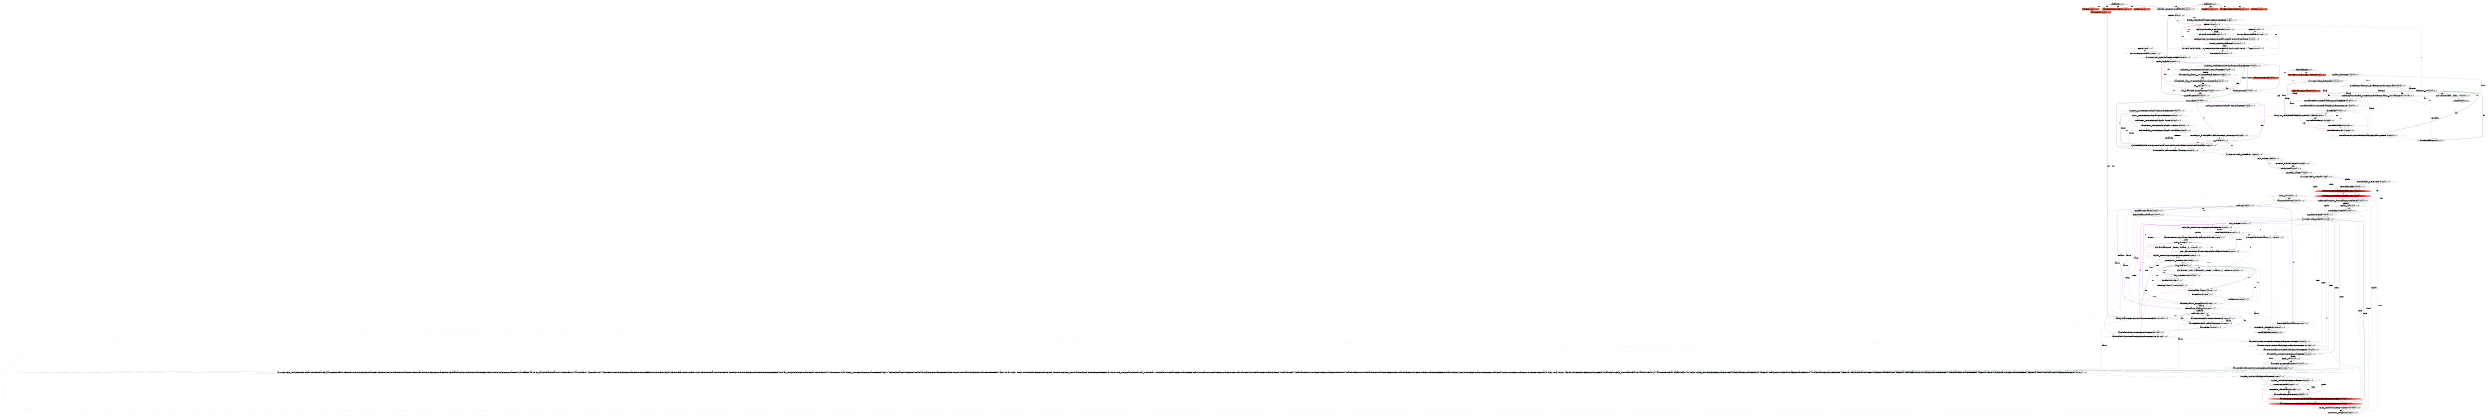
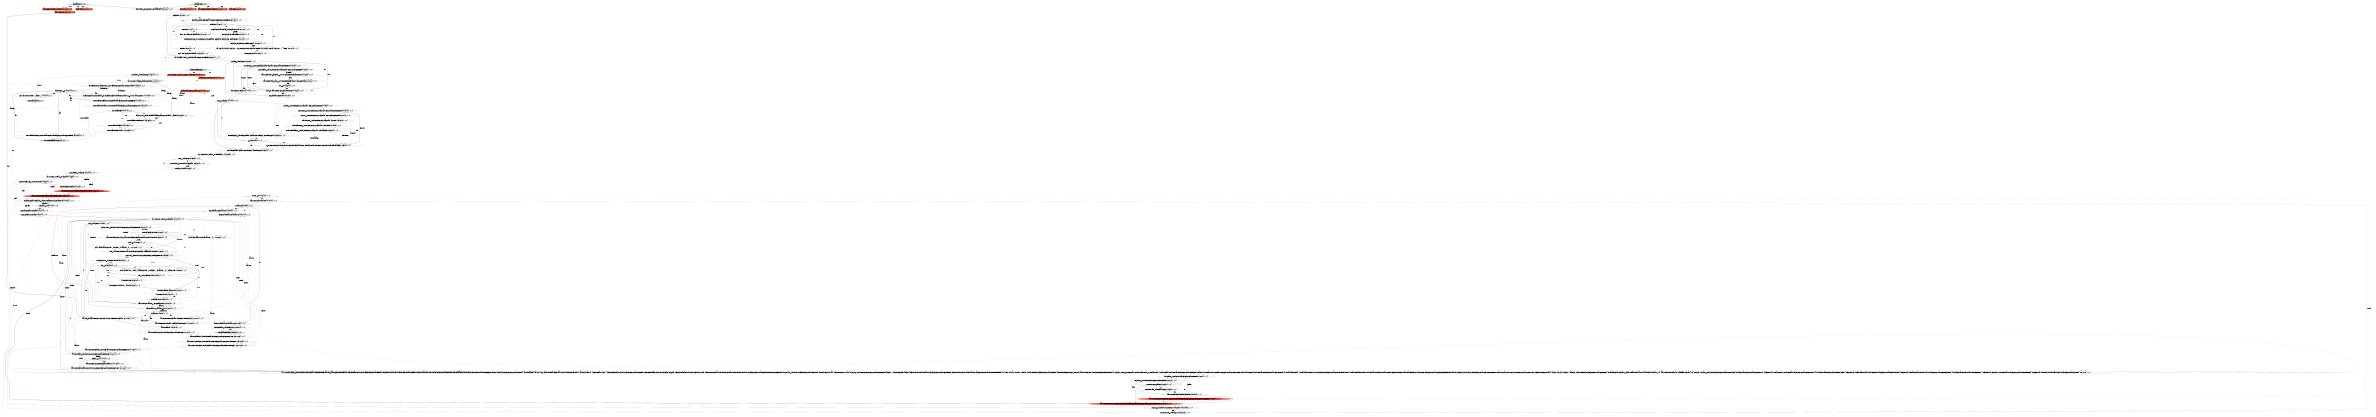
(2142, 9) -> none
(2469, 93) -> (12, 138)
